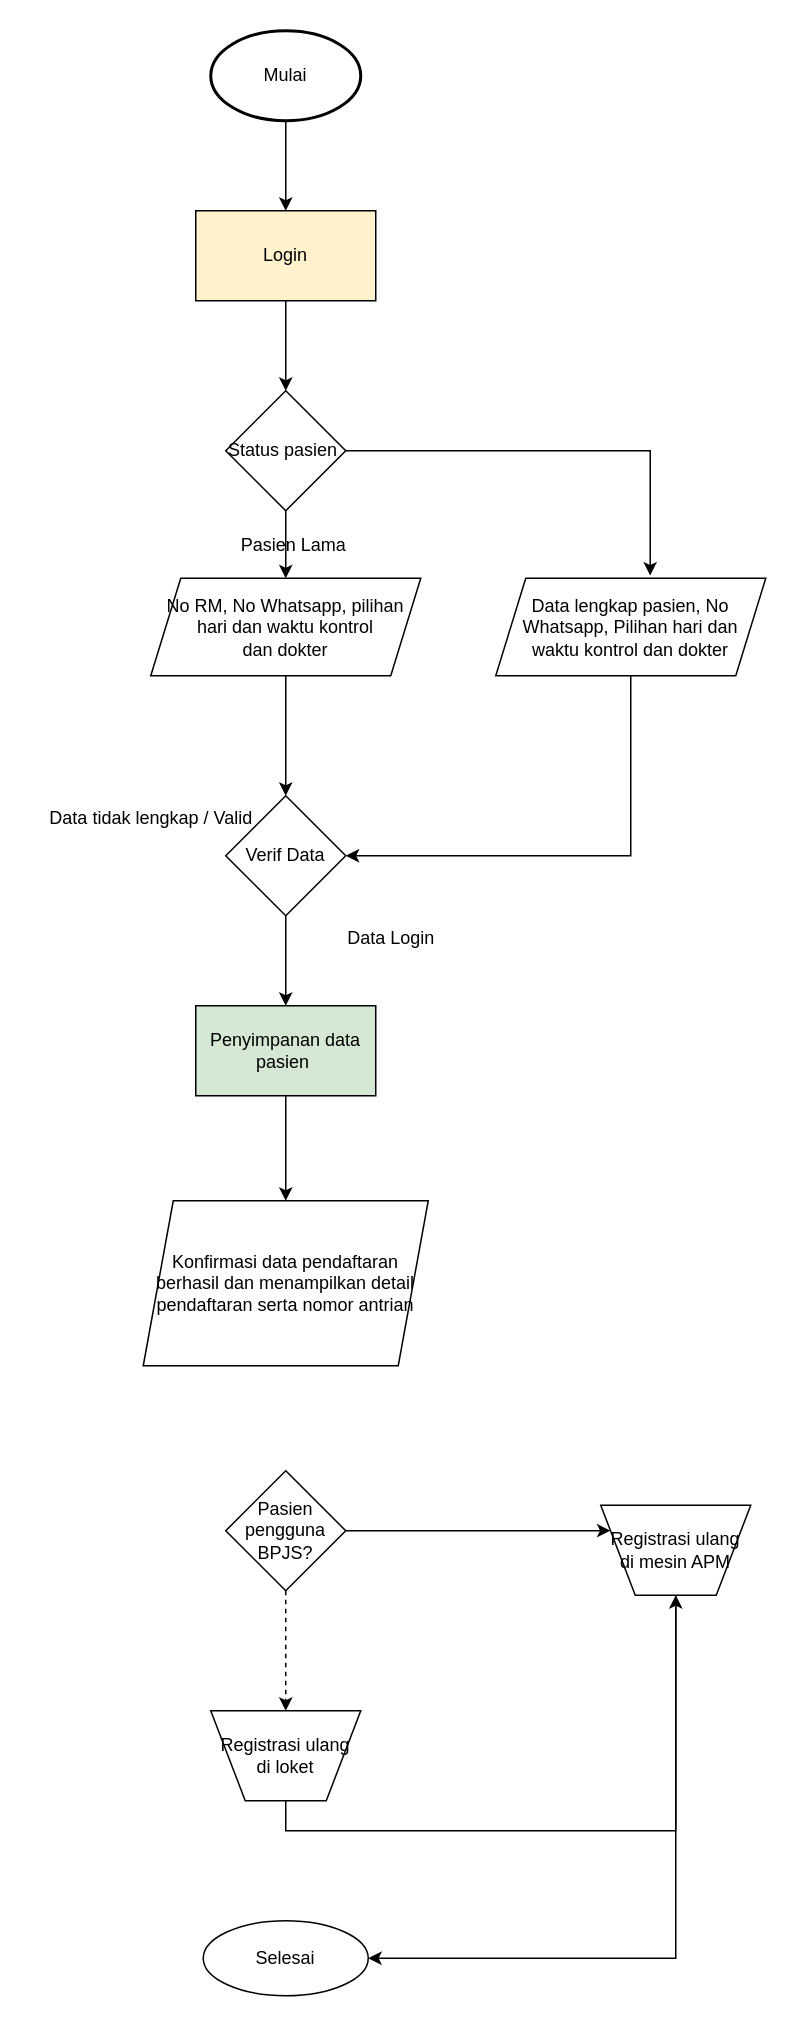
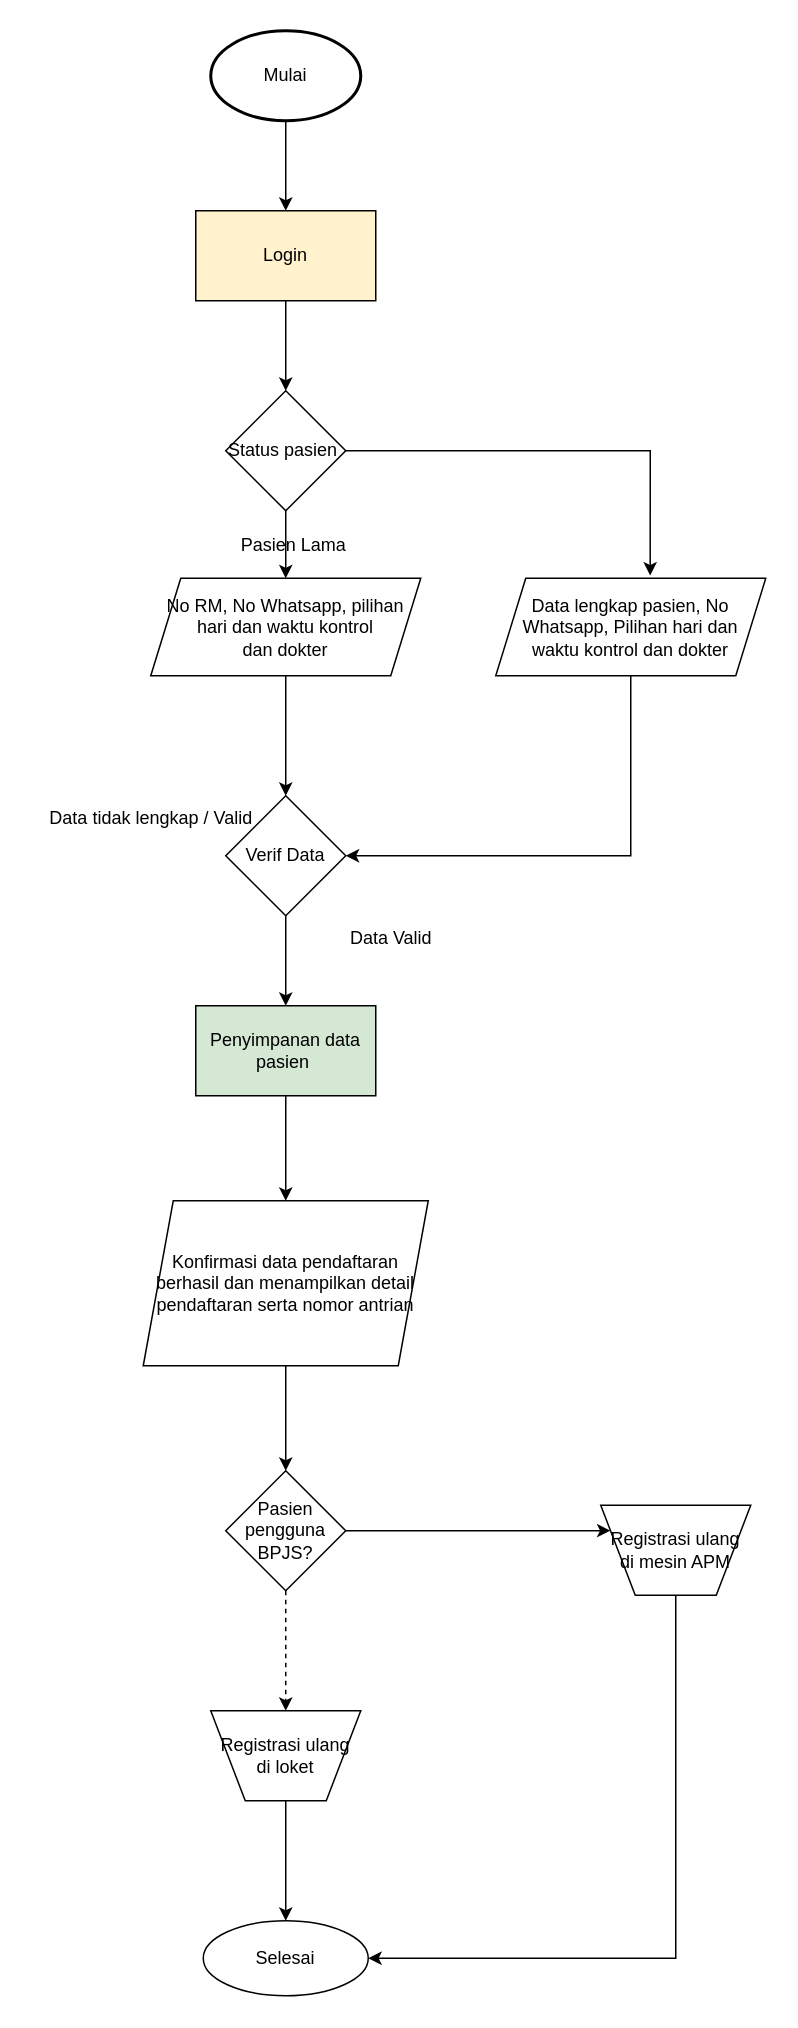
(392, 938) -> (392, 938)
none -> (286, 1413)
(478, 1831) -> (286, 1869)
